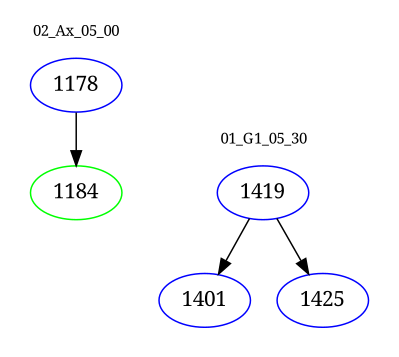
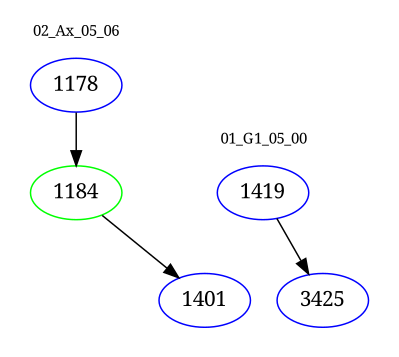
(76, 32) -> (76, 32)
(264, 140) -> (264, 140)
(238, 240) -> (135, 242)
(323, 300) -> (323, 300)
